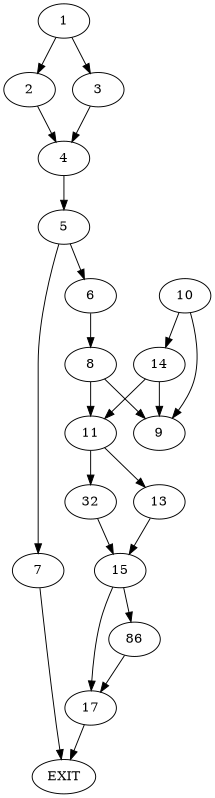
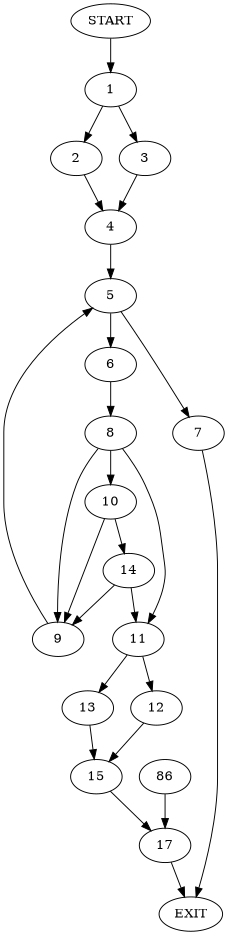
none -> (111, 21)
none -> (4, 458)
none -> (111, 463)
(91, 502) -> (156, 708)
(126, 600) -> none
